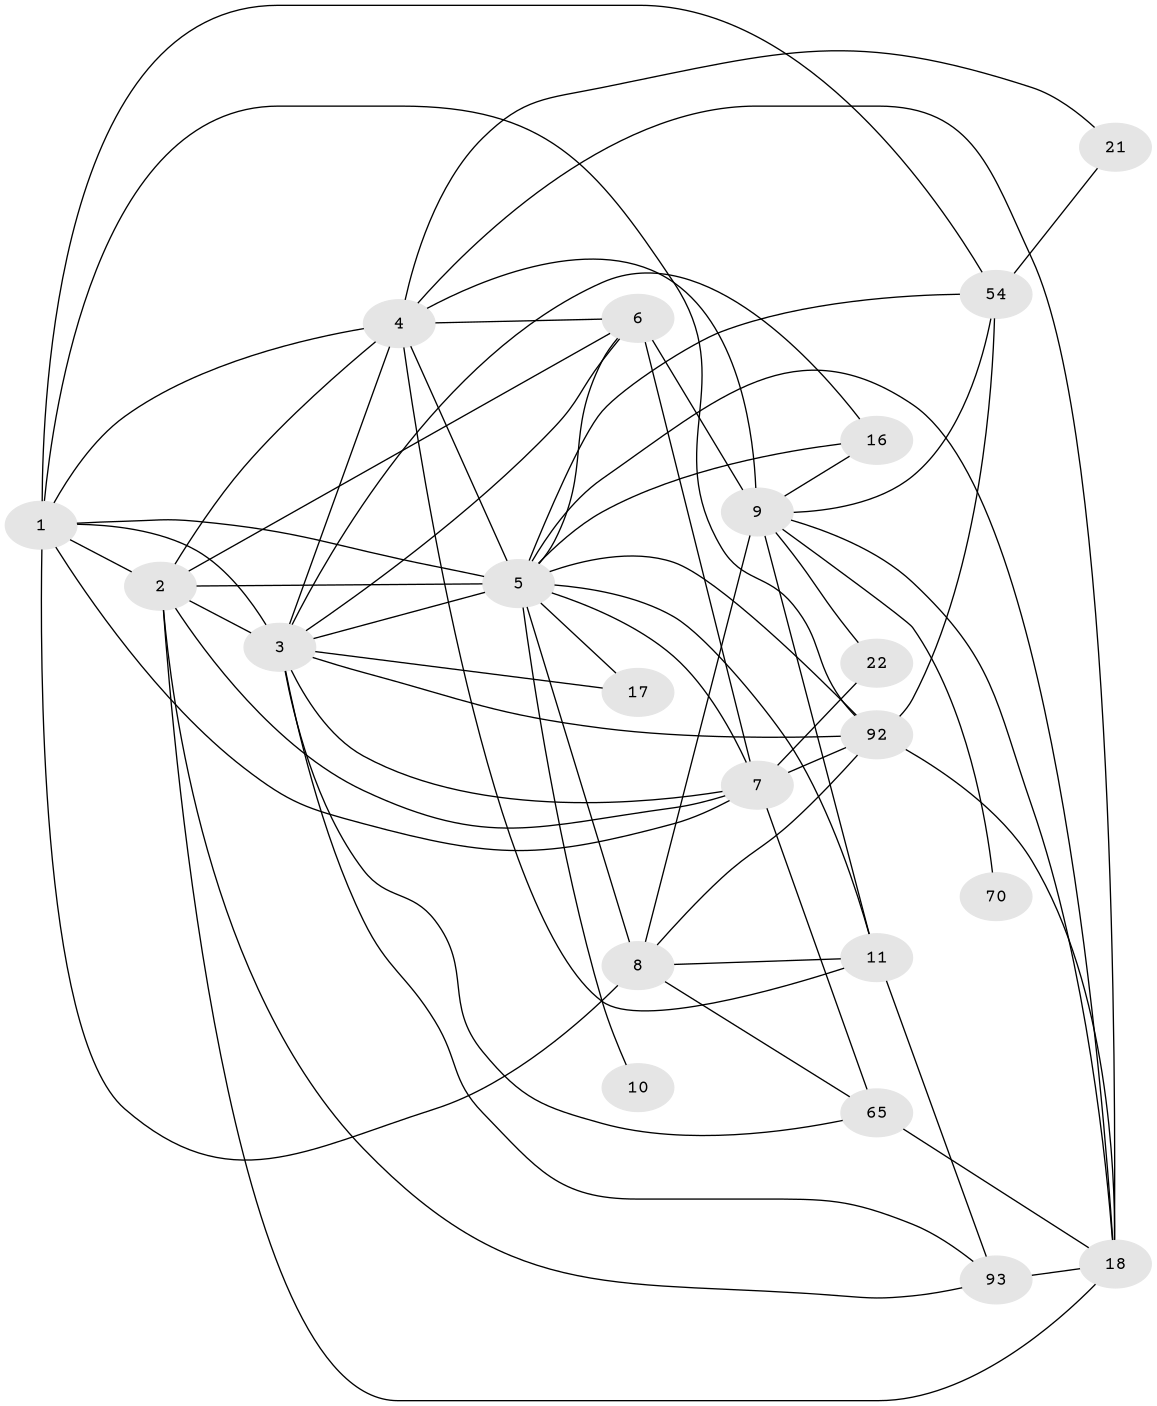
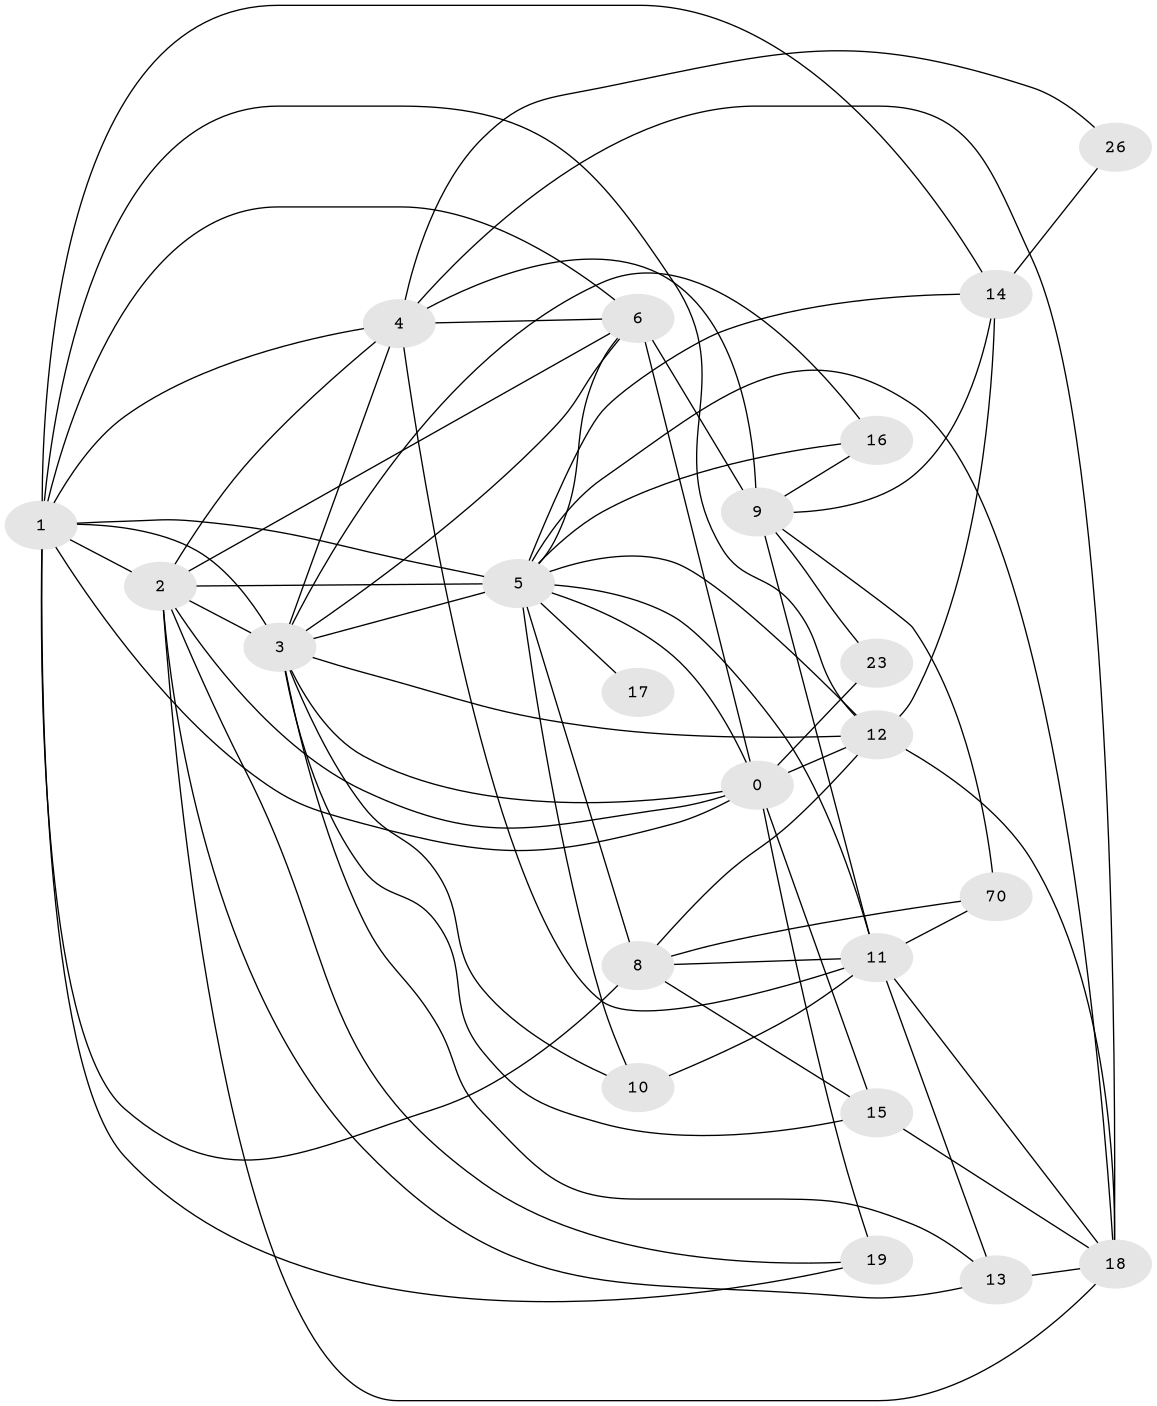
(1115, 147) -> (1115, 147)
none -> (259, 211)
(996, 294) -> (996, 294)
(459, 454) -> none
(877, 663) -> (877, 663)
(452, 669) -> (443, 883)
(877, 735) -> (877, 735)
(695, 749) -> (822, 923)
(757, 785) -> (757, 785)
(1039, 829) -> (996, 1111)
none -> (937, 927)
none -> (764, 1032)
(877, 1113) -> (877, 1113)
none -> (877, 1260)
(996, 1280) -> (996, 1280)
